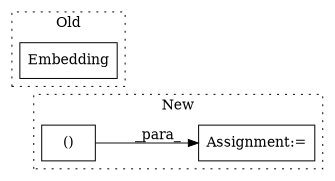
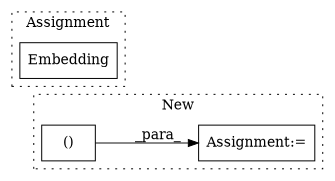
(69, 23) -> (69, 23)
